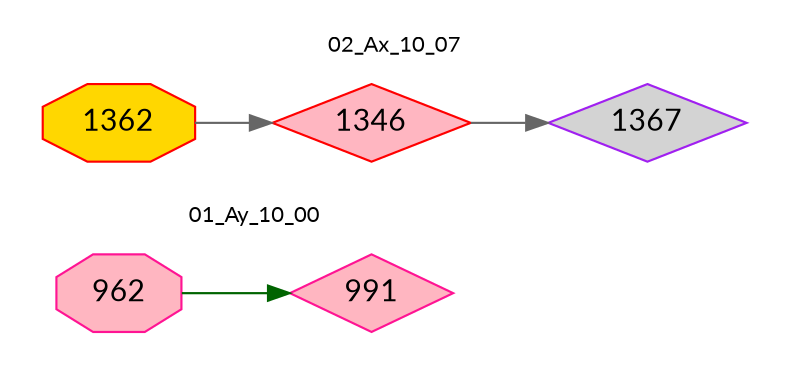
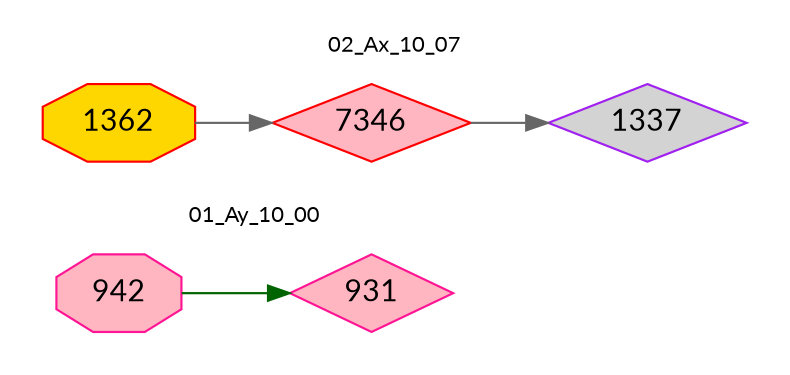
(372, 123) -> (372, 123)
(647, 123) -> (647, 123)
(119, 293) -> (119, 293)
(372, 293) -> (372, 293)
